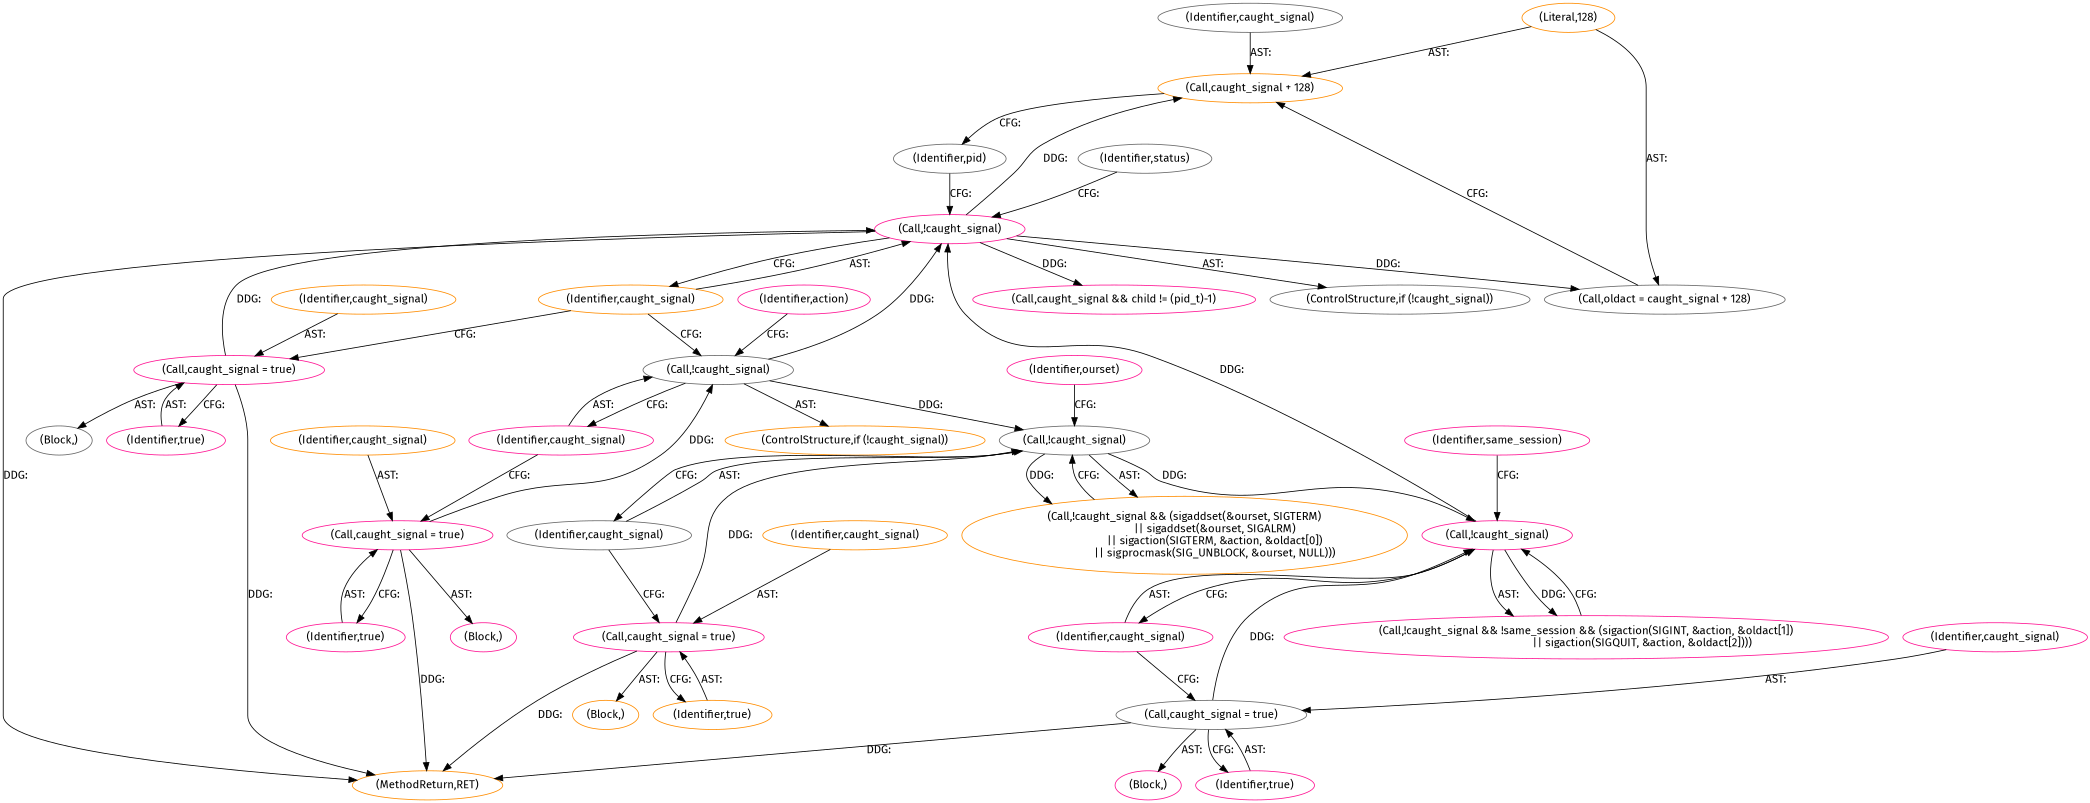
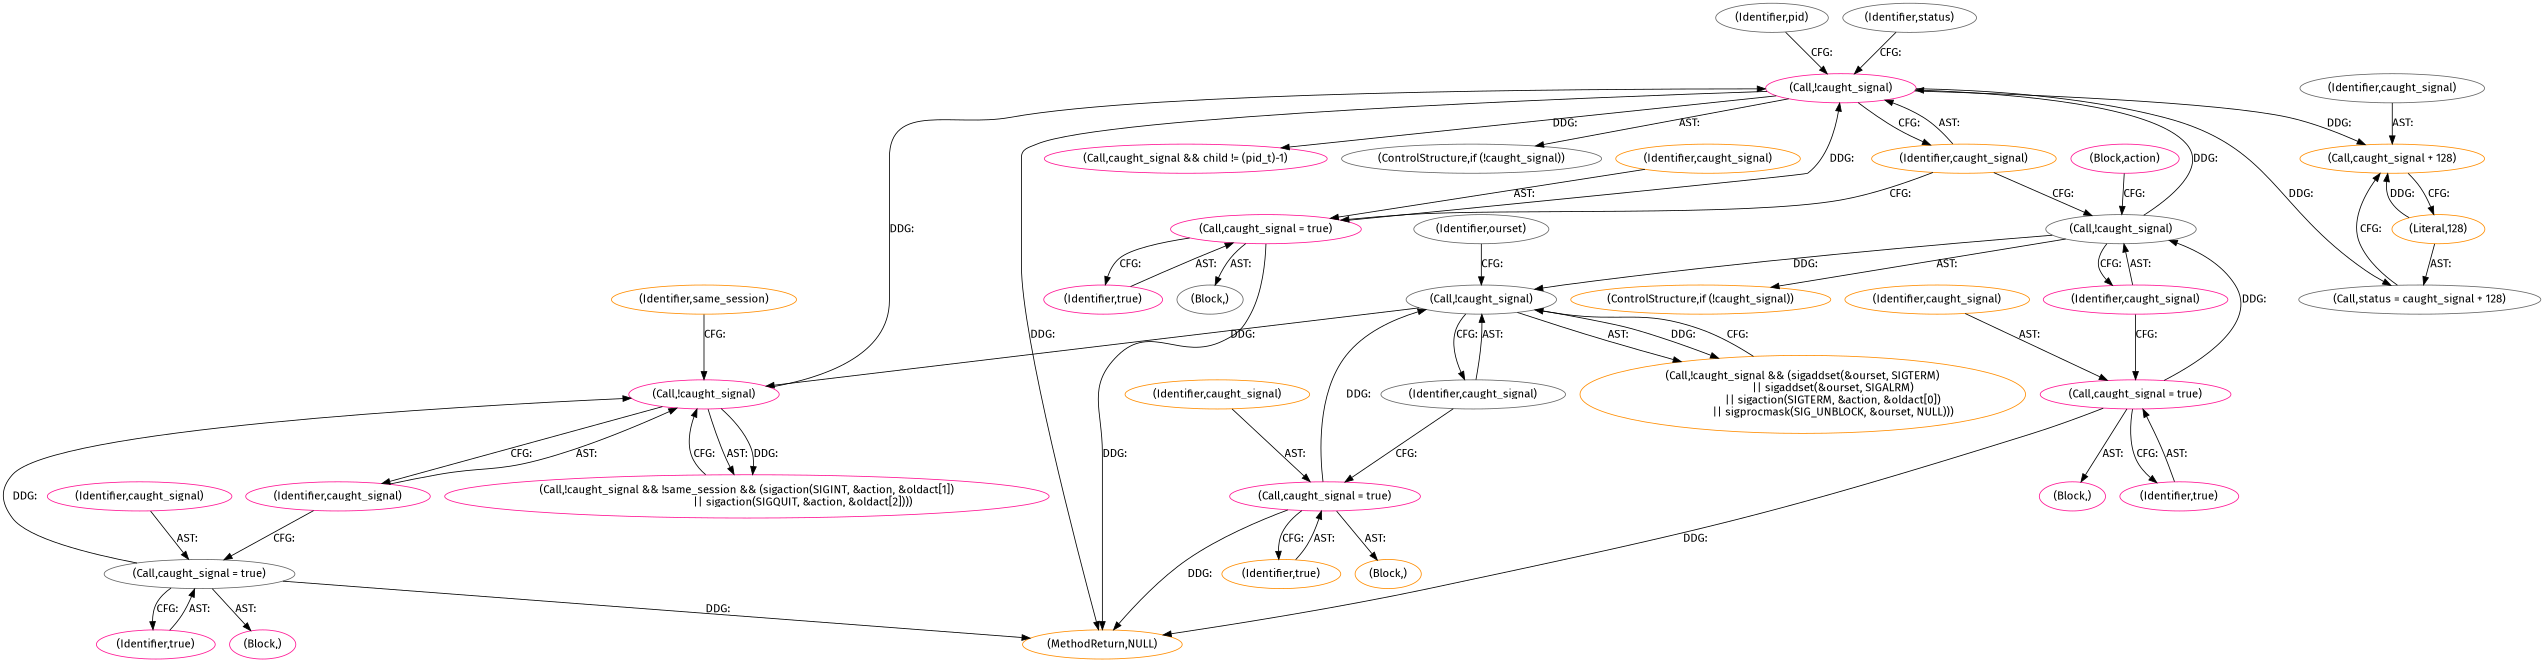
(1440, 53) -> (2404, 194)
(1062, 104) -> (2421, 189)
(804, 300) -> (2125, 159)
(1665, 300) -> (2420, 300)
(1075, 370) -> (1481, 229)
(1497, 440) -> (704, 300)
(428, 785) -> (1102, 644)
